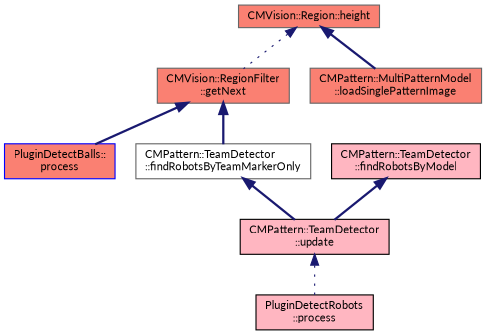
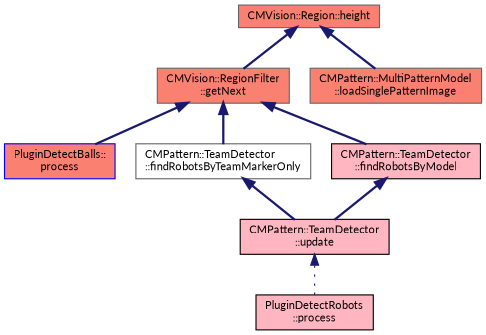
(266, 51) -> (266, 51)
none -> (320, 126)
